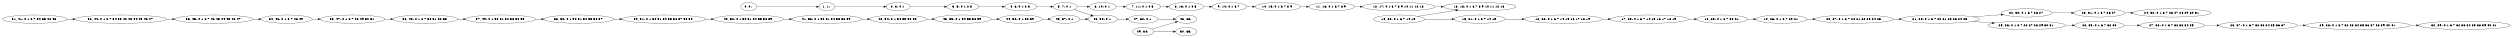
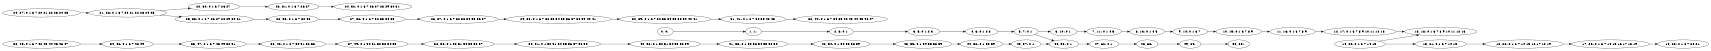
(170, 19) -> none
none -> (715, 19)
(827, 19) -> (753, 44)
(1782, 19) -> none
(1164, 26) -> (1168, 44)
